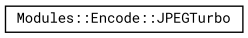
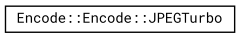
(124, 19) -> (120, 19)
